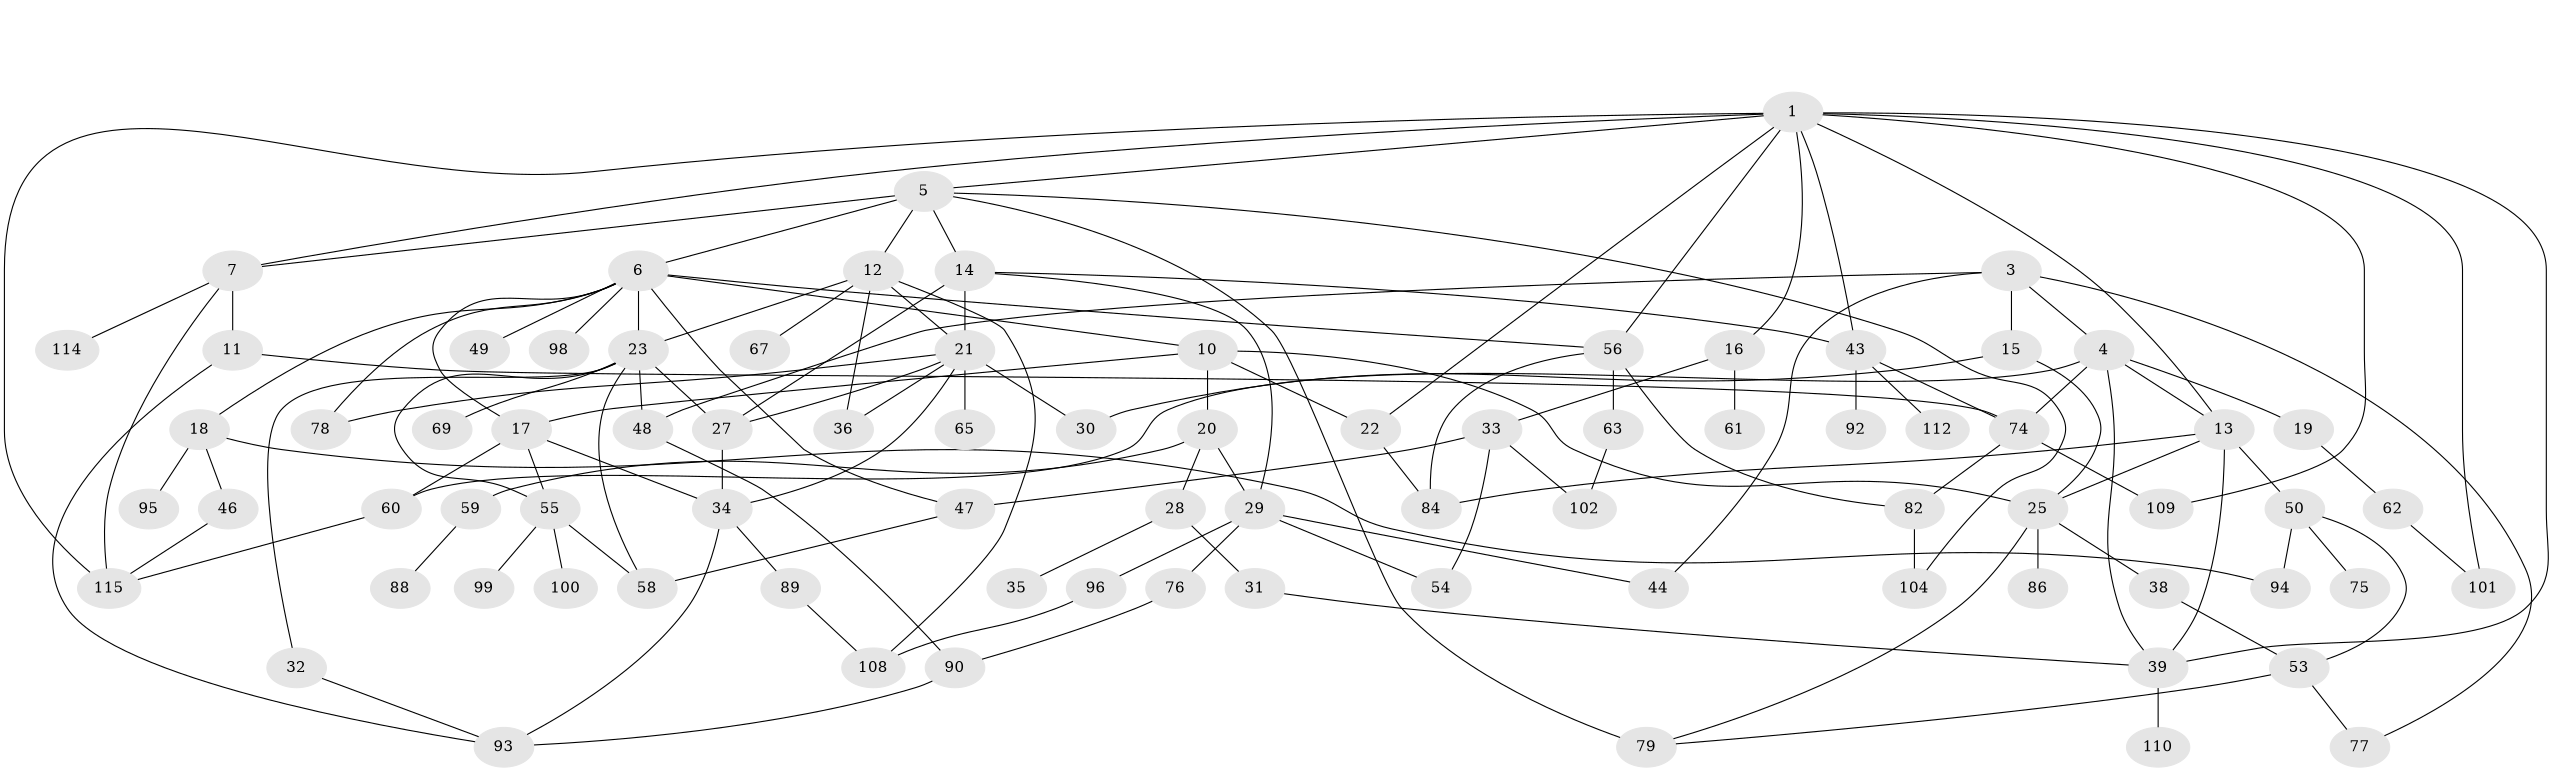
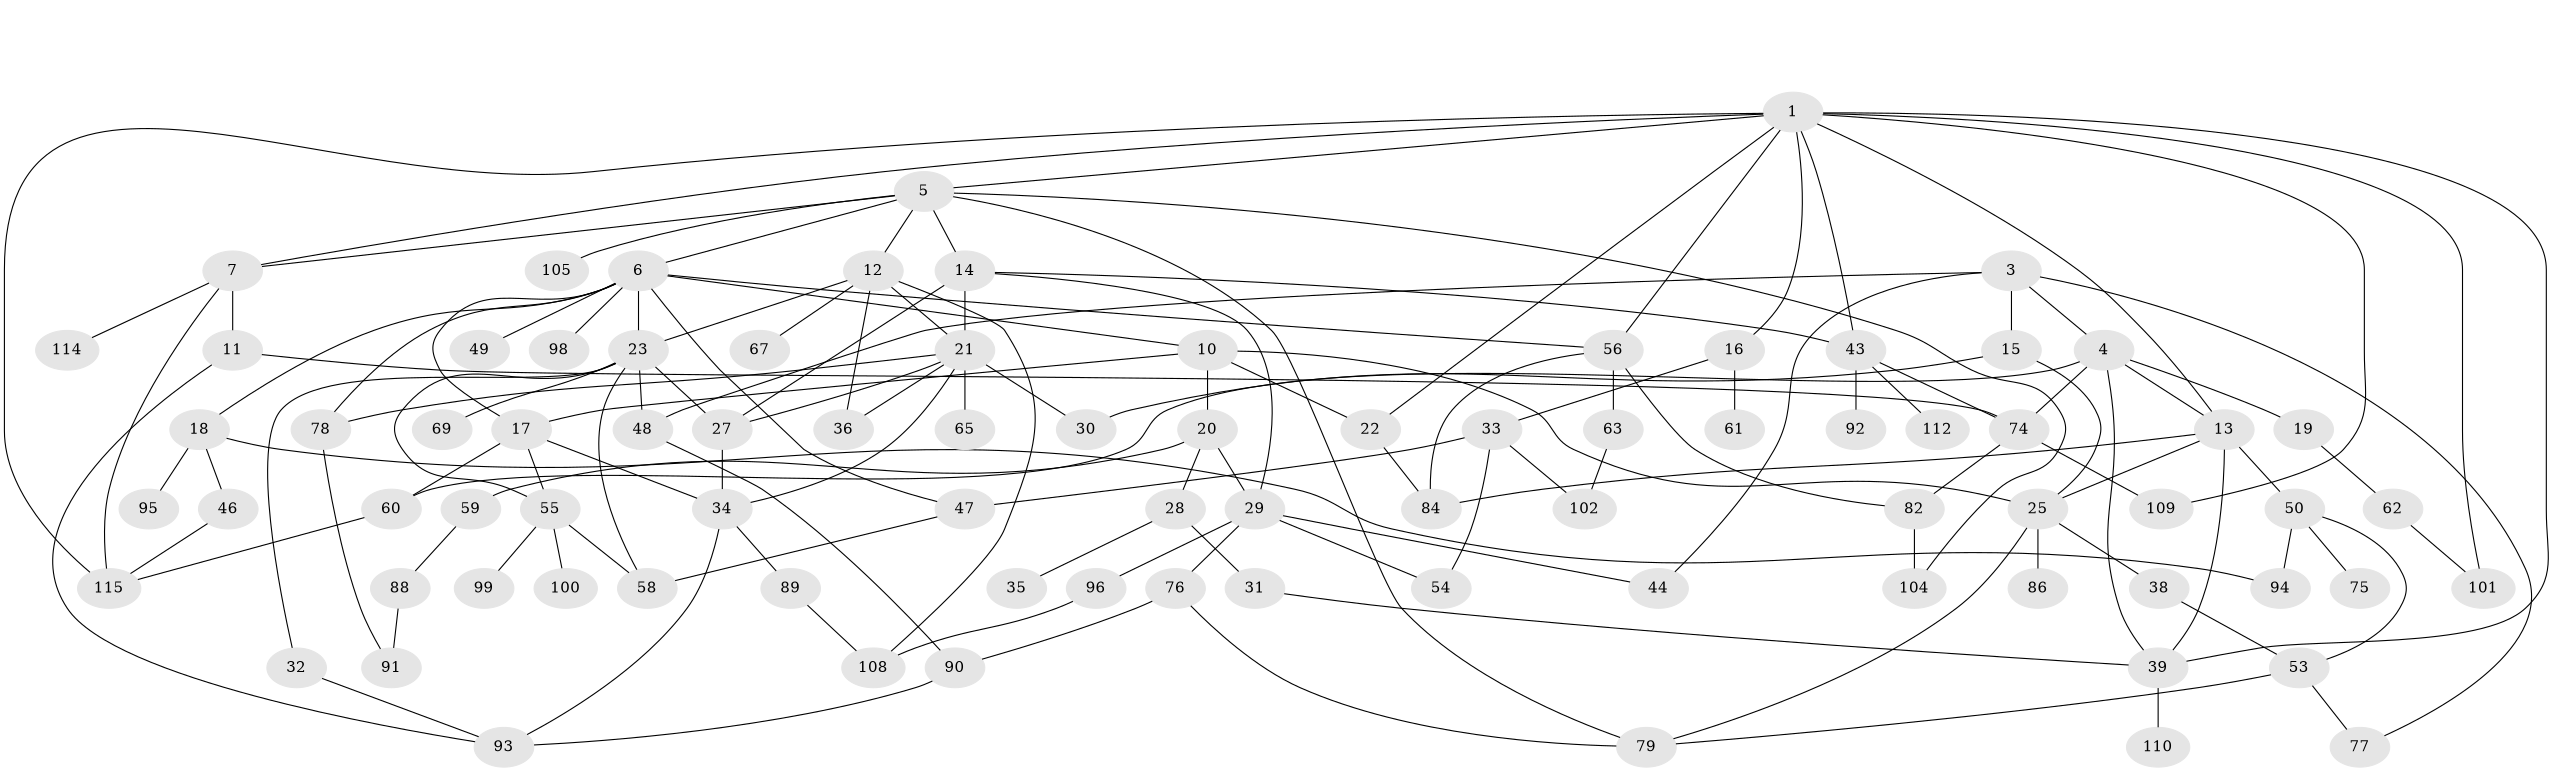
none -> (557, 271)
none -> (391, 668)
none -> (1388, 717)
